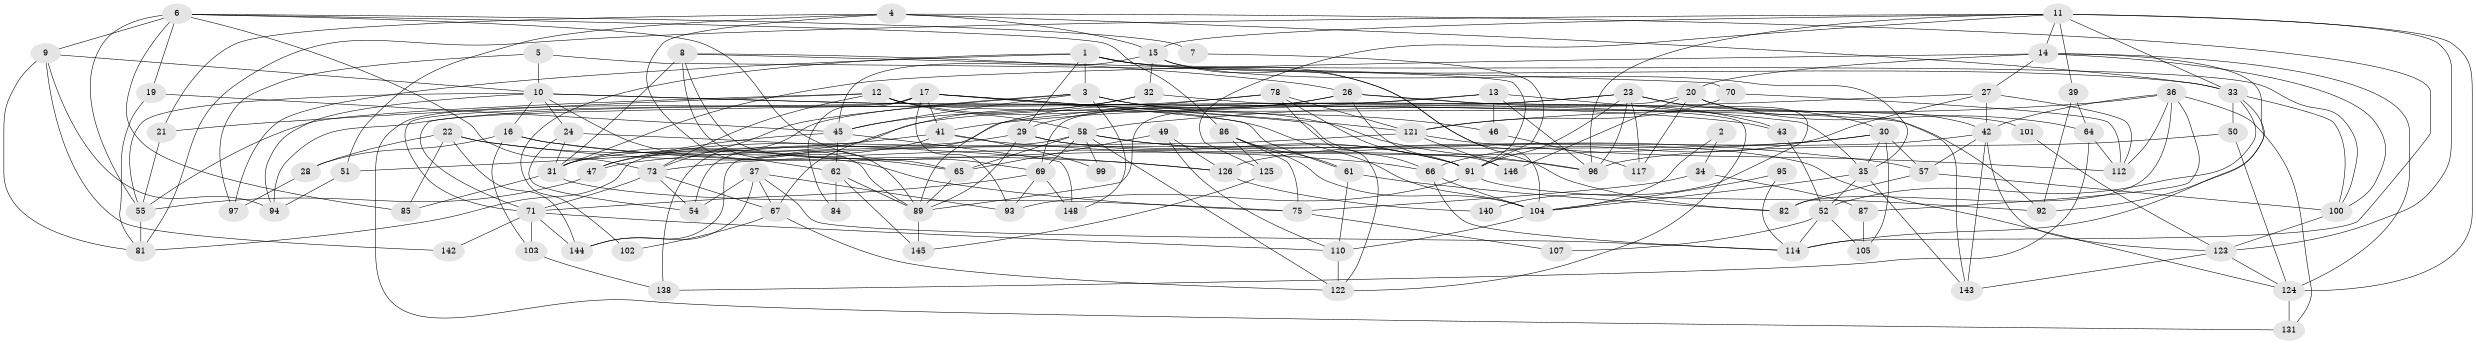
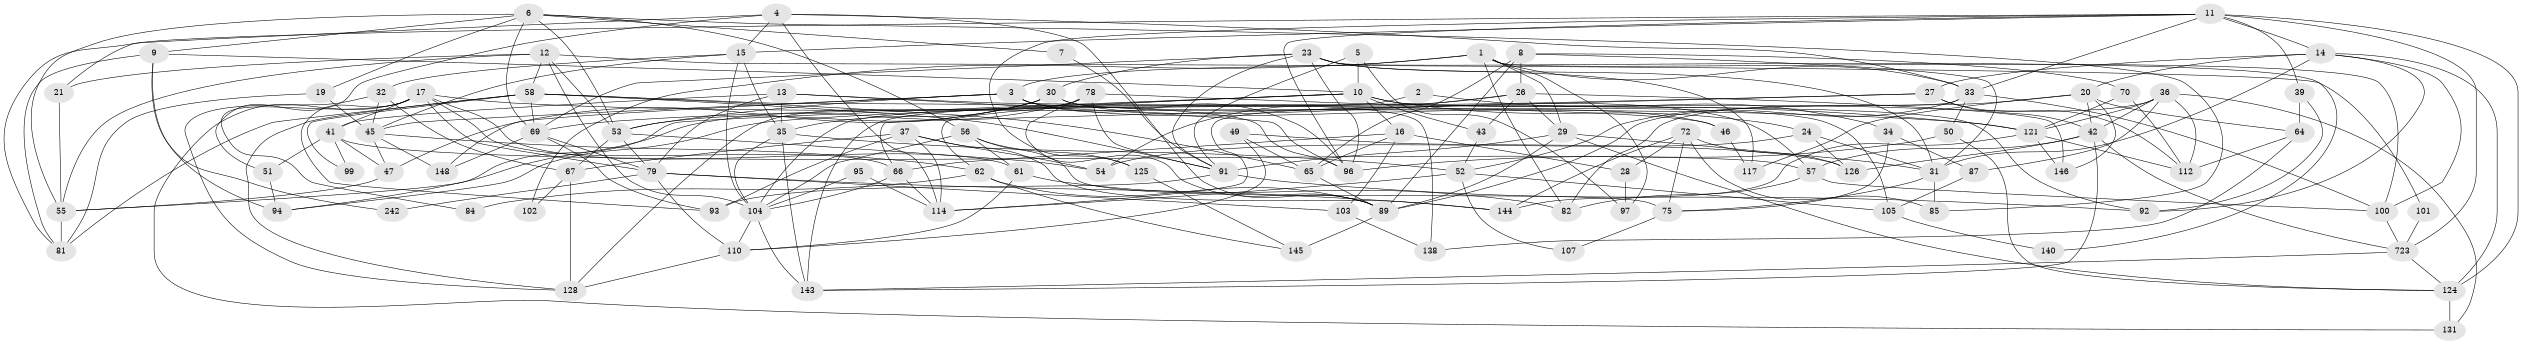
(1753, 103) -> (1232, 106)
(448, 133) -> (1686, 133)
(1224, 133) -> (965, 133)
(652, 172) -> (617, 133)
(1353, 202) -> (1957, 233)
(531, 212) -> (652, 172)
(449, 251) -> (392, 212)
(2221, 251) -> (2403, 251)
none -> (775, 255)
(1338, 291) -> (571, 291)
